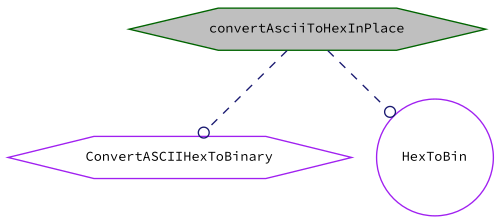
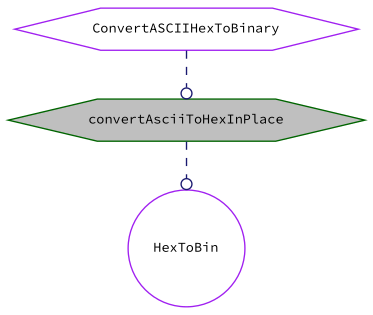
(248, 89) -> (187, 69)
